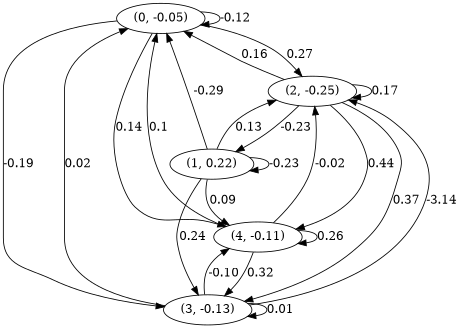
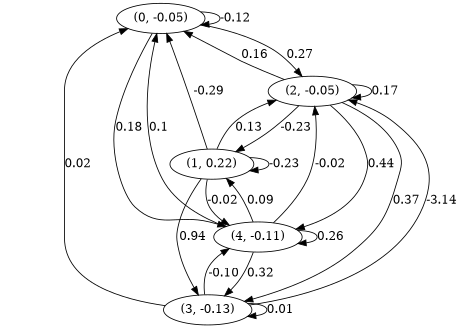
(312, 91) -> (312, 91)
(129, 128) -> (129, 128)
(3, 180) -> none
(223, 201) -> (223, 201)
none -> (244, 202)
(193, 237) -> (193, 237)
